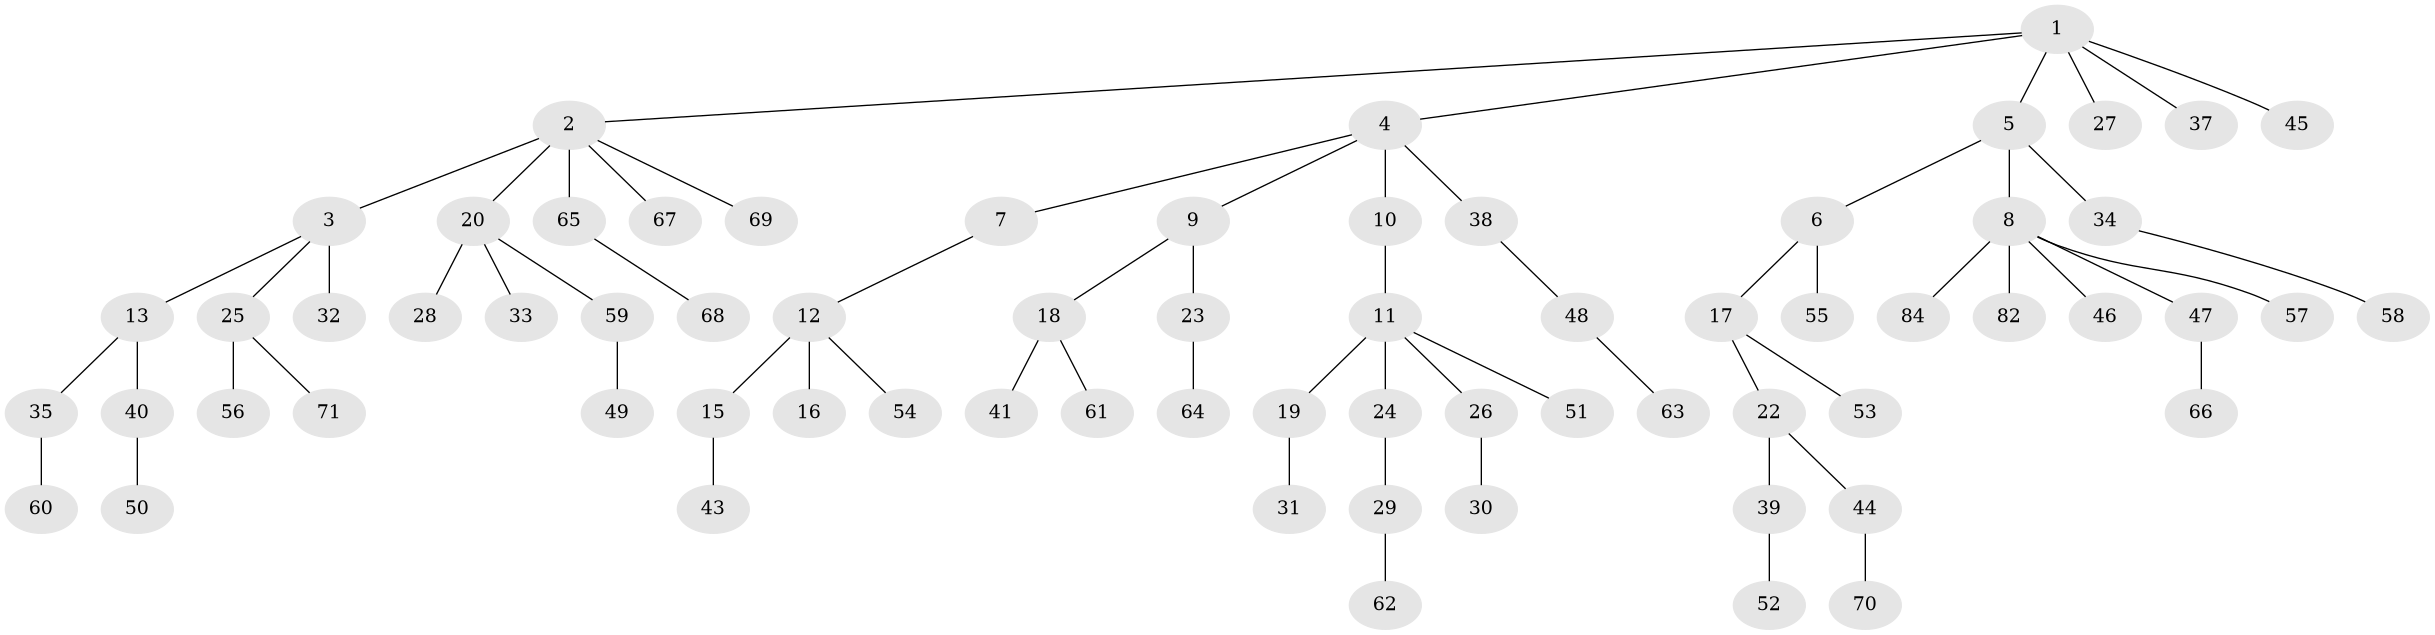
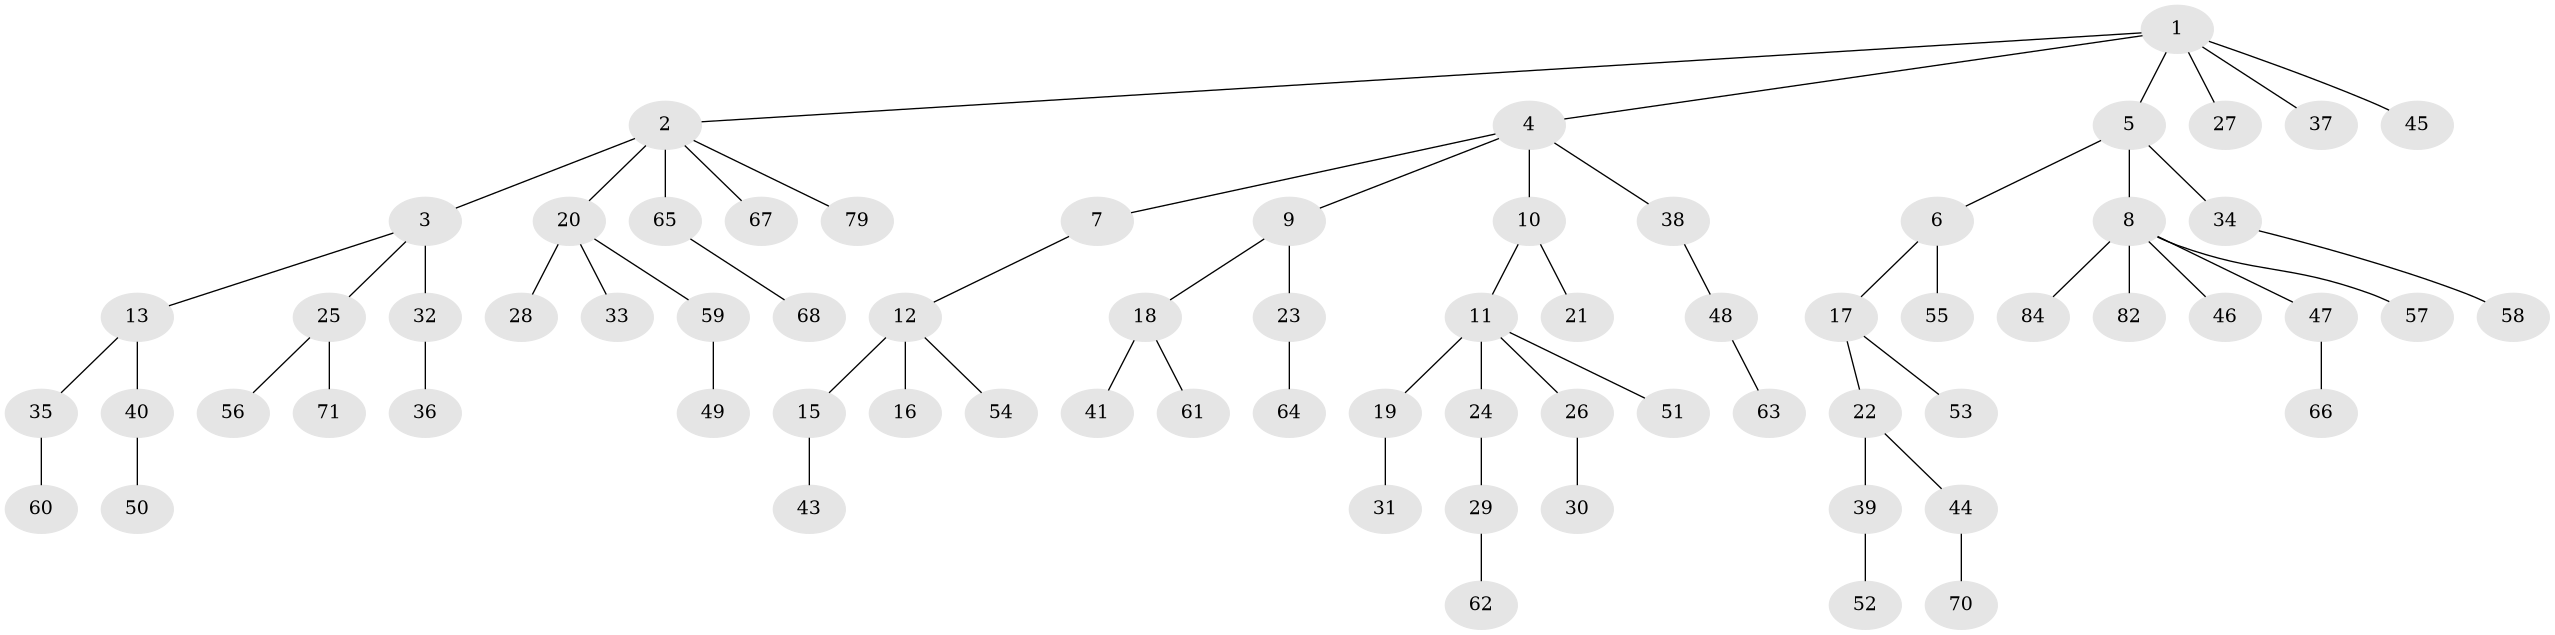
(761, 221) -> (857, 221)
none -> (1577, 317)
none -> (425, 413)
